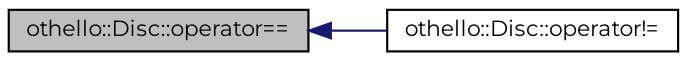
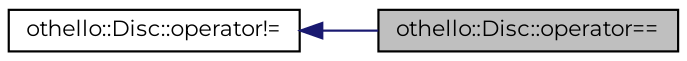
(359, 31) -> (351, 31)
